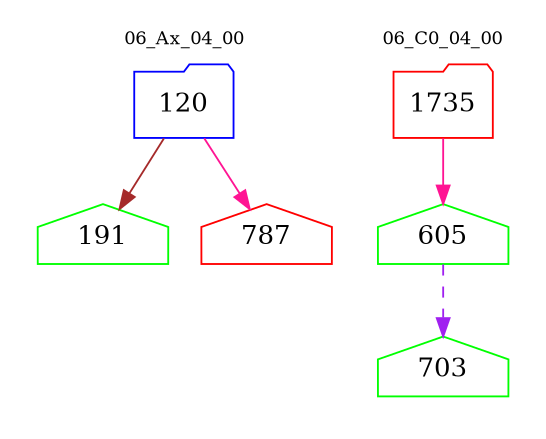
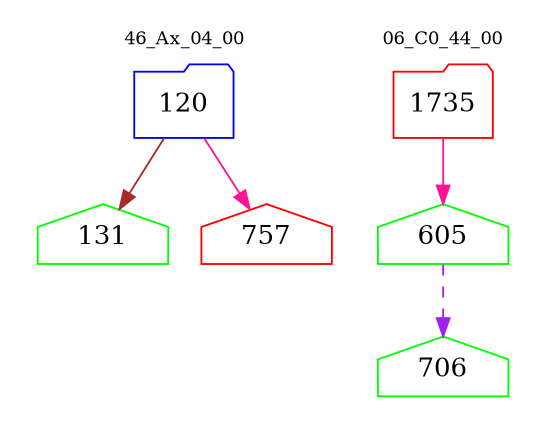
(185, 40) -> (185, 40)
(443, 40) -> (443, 40)
(103, 237) -> (103, 237)
(267, 237) -> (267, 237)
(443, 370) -> (443, 370)
